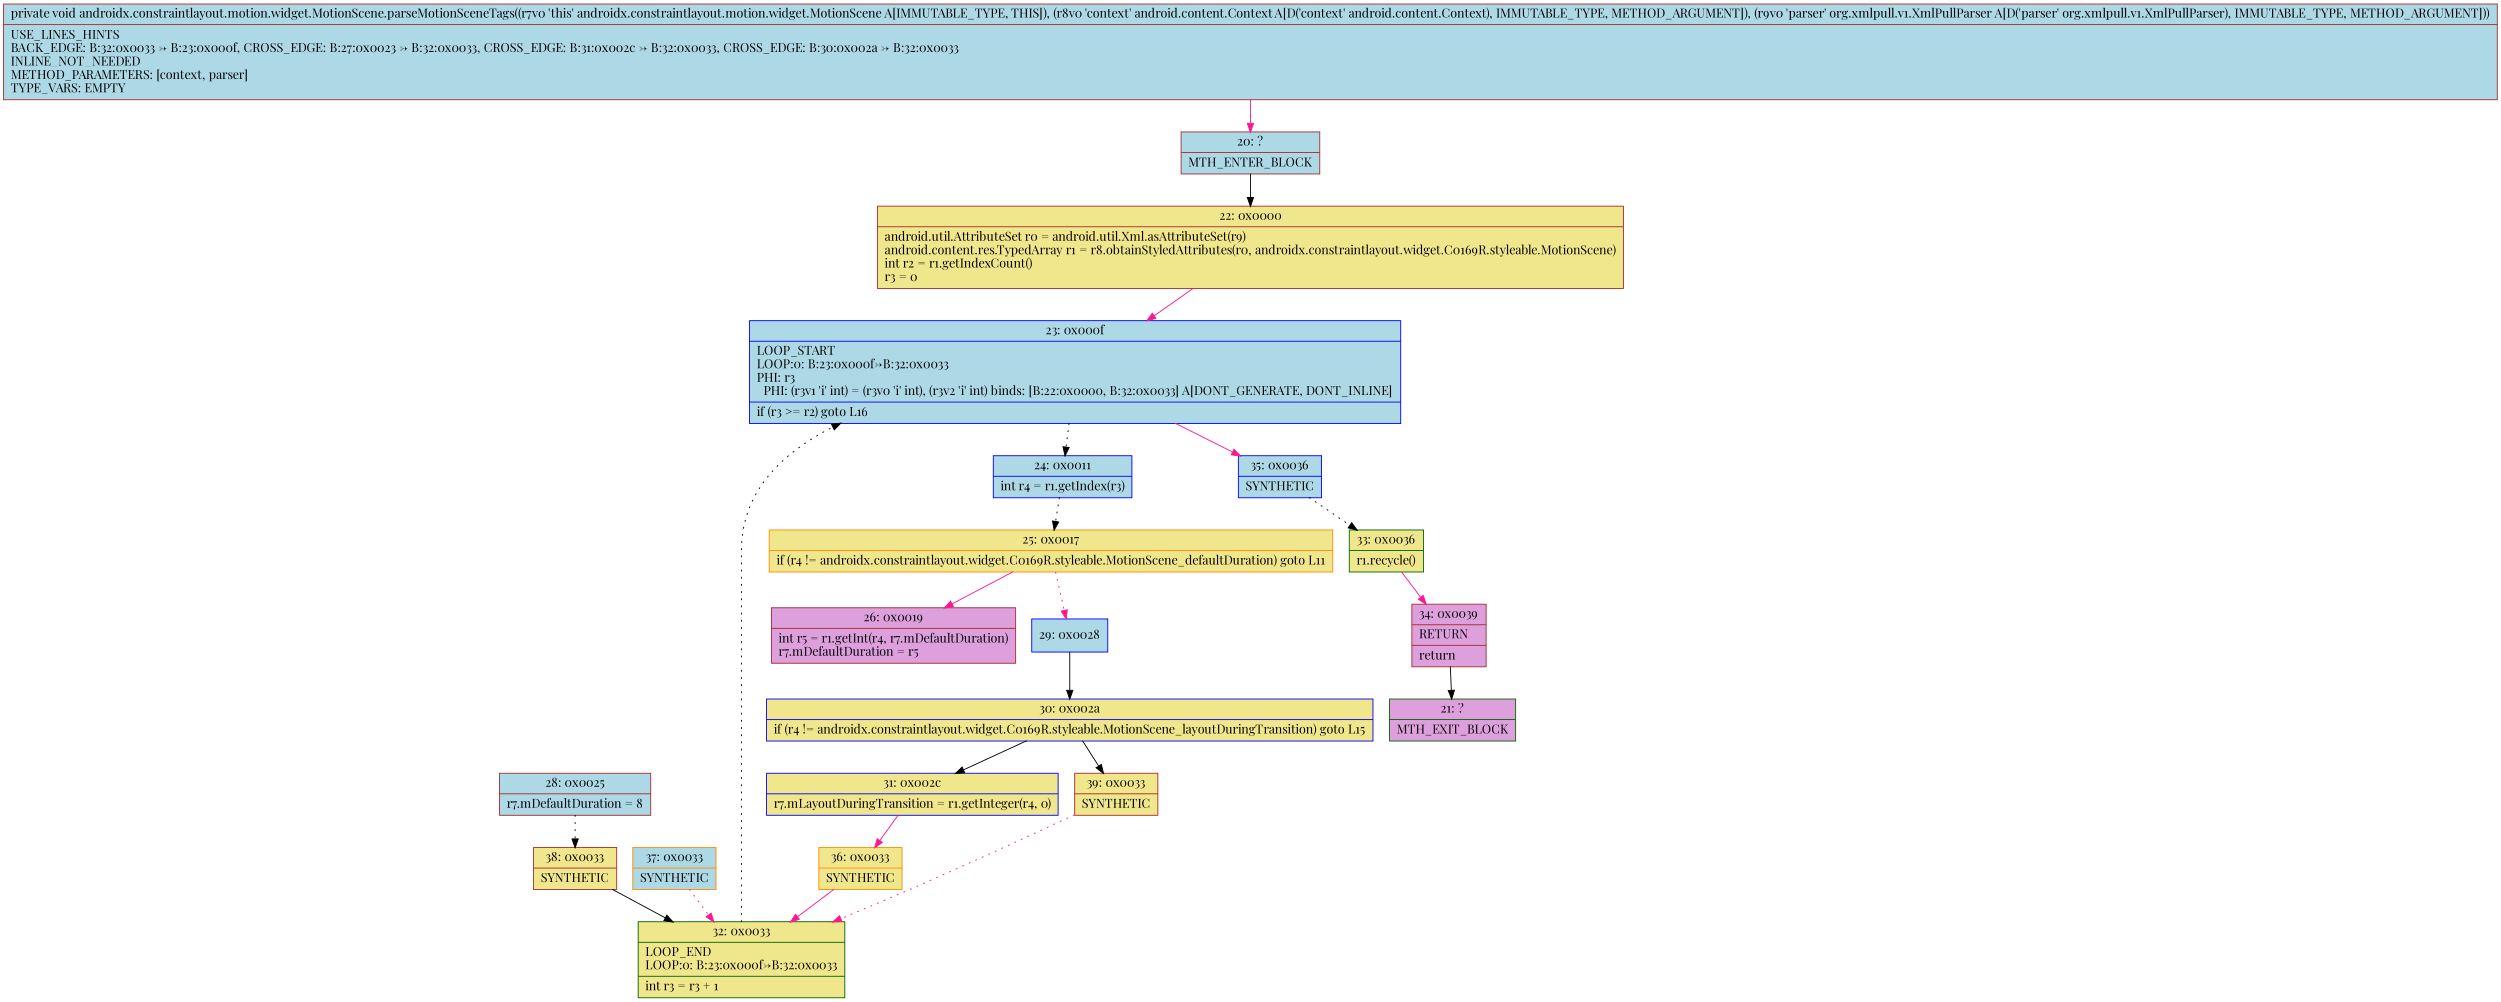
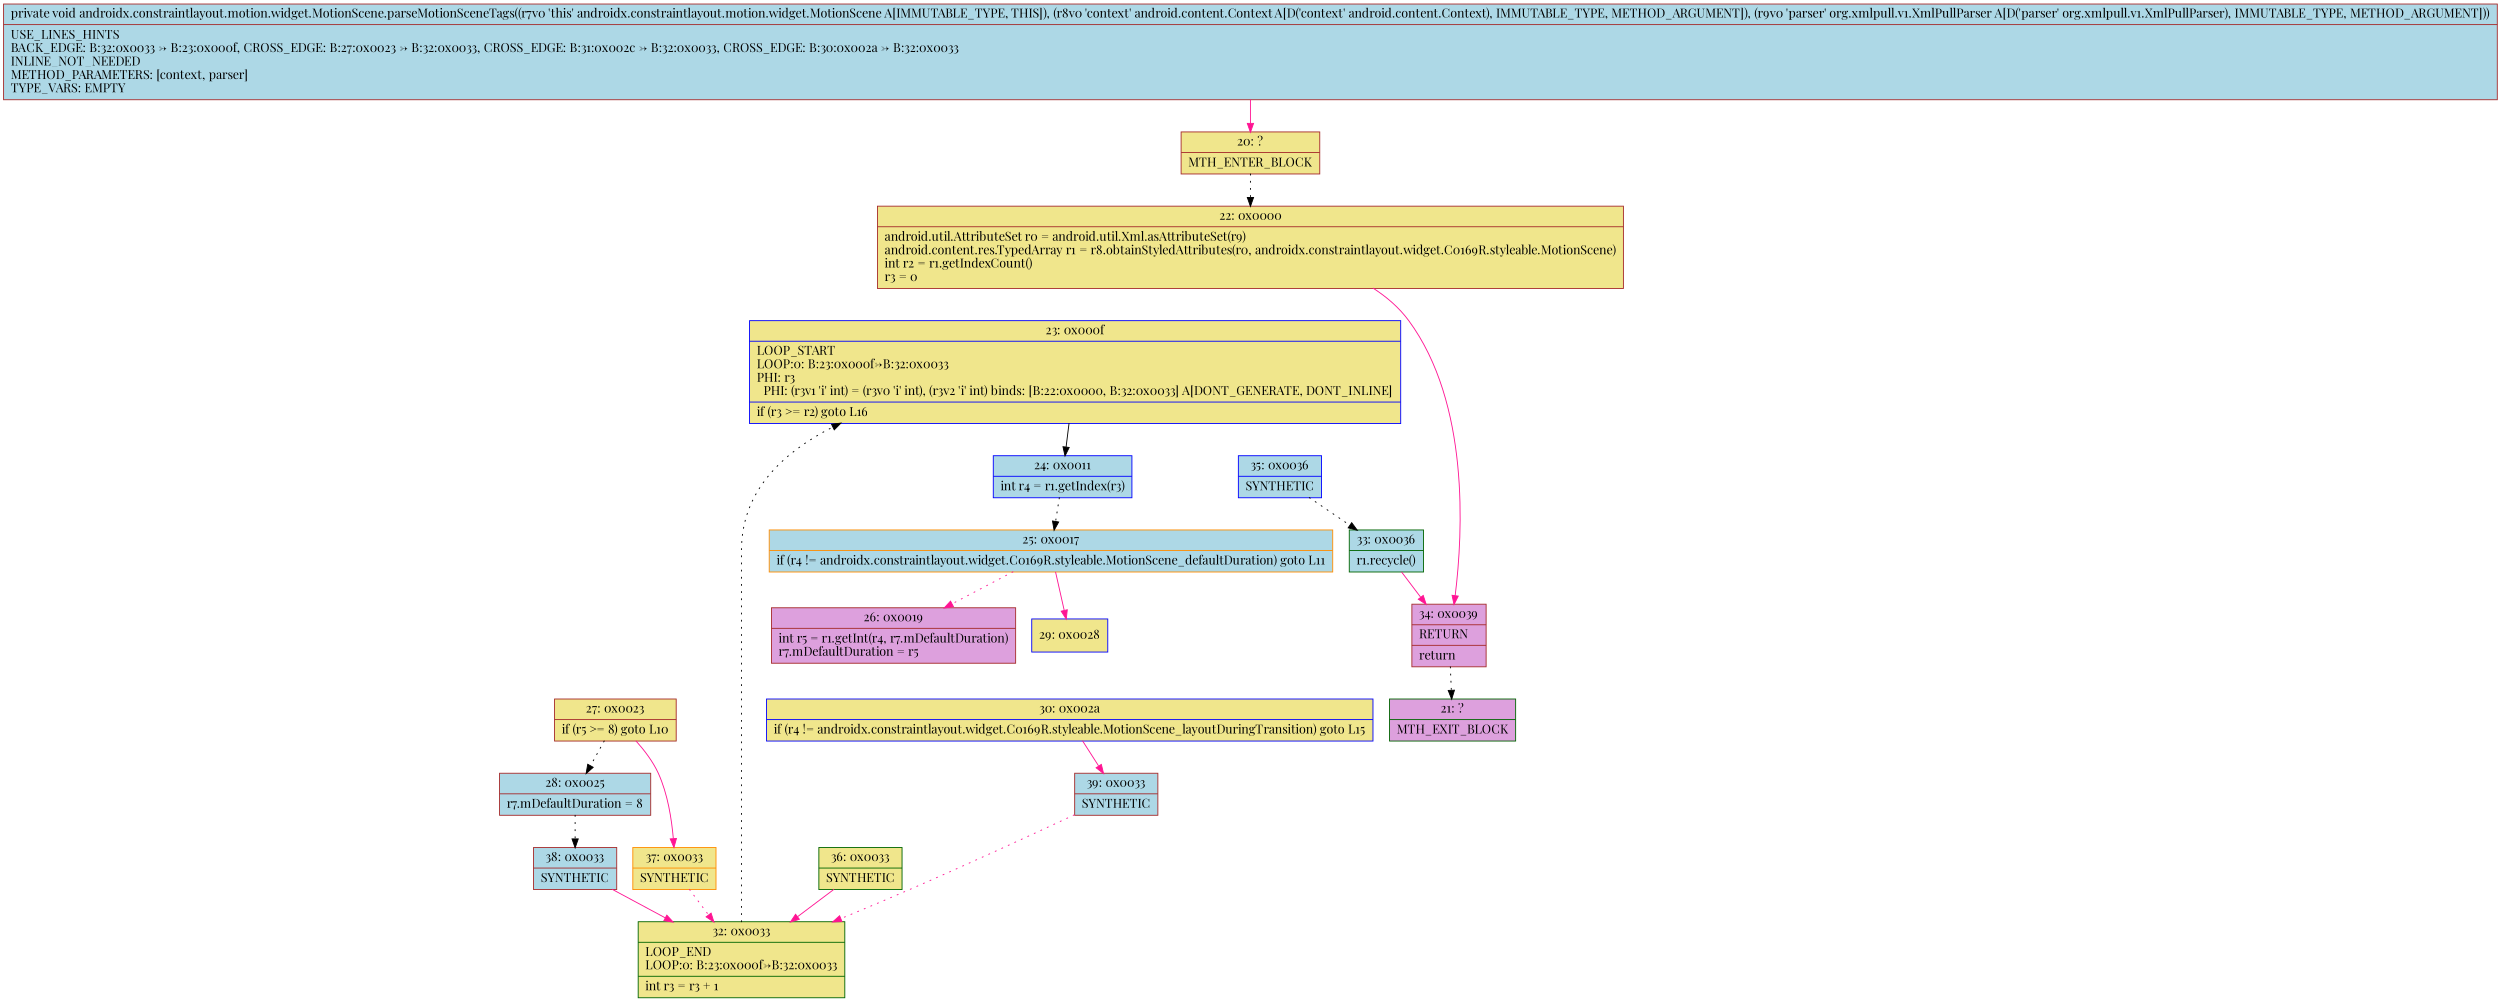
(1250, 153) -> (1250, 153)
(1250, 186) -> (1250, 186)
(1174, 302) -> (1453, 429)
(1075, 372) -> (1075, 372)
(1068, 435) -> (1068, 435)
(1204, 438) -> none
(1051, 551) -> (1051, 551)
(1386, 551) -> (1386, 551)
(983, 588) -> (983, 588)
(1060, 591) -> (1060, 591)
(1070, 636) -> (1070, 636)
(1070, 671) -> none
(1451, 678) -> (1451, 678)
none -> (615, 720)
(1091, 753) -> (1091, 753)
(912, 794) -> none
(1116, 794) -> (1116, 794)
(575, 869) -> (575, 869)
(674, 869) -> (674, 869)
(860, 869) -> (860, 869)
(639, 904) -> (639, 904)
